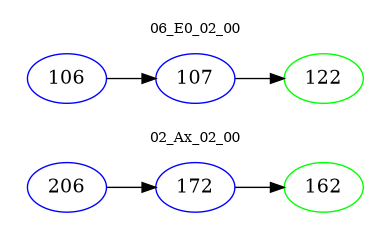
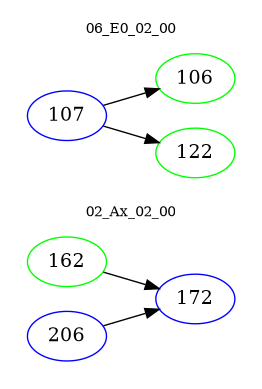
(67, 79) -> (195, 79)
(124, 79) -> (124, 99)
(253, 187) -> (124, 278)
